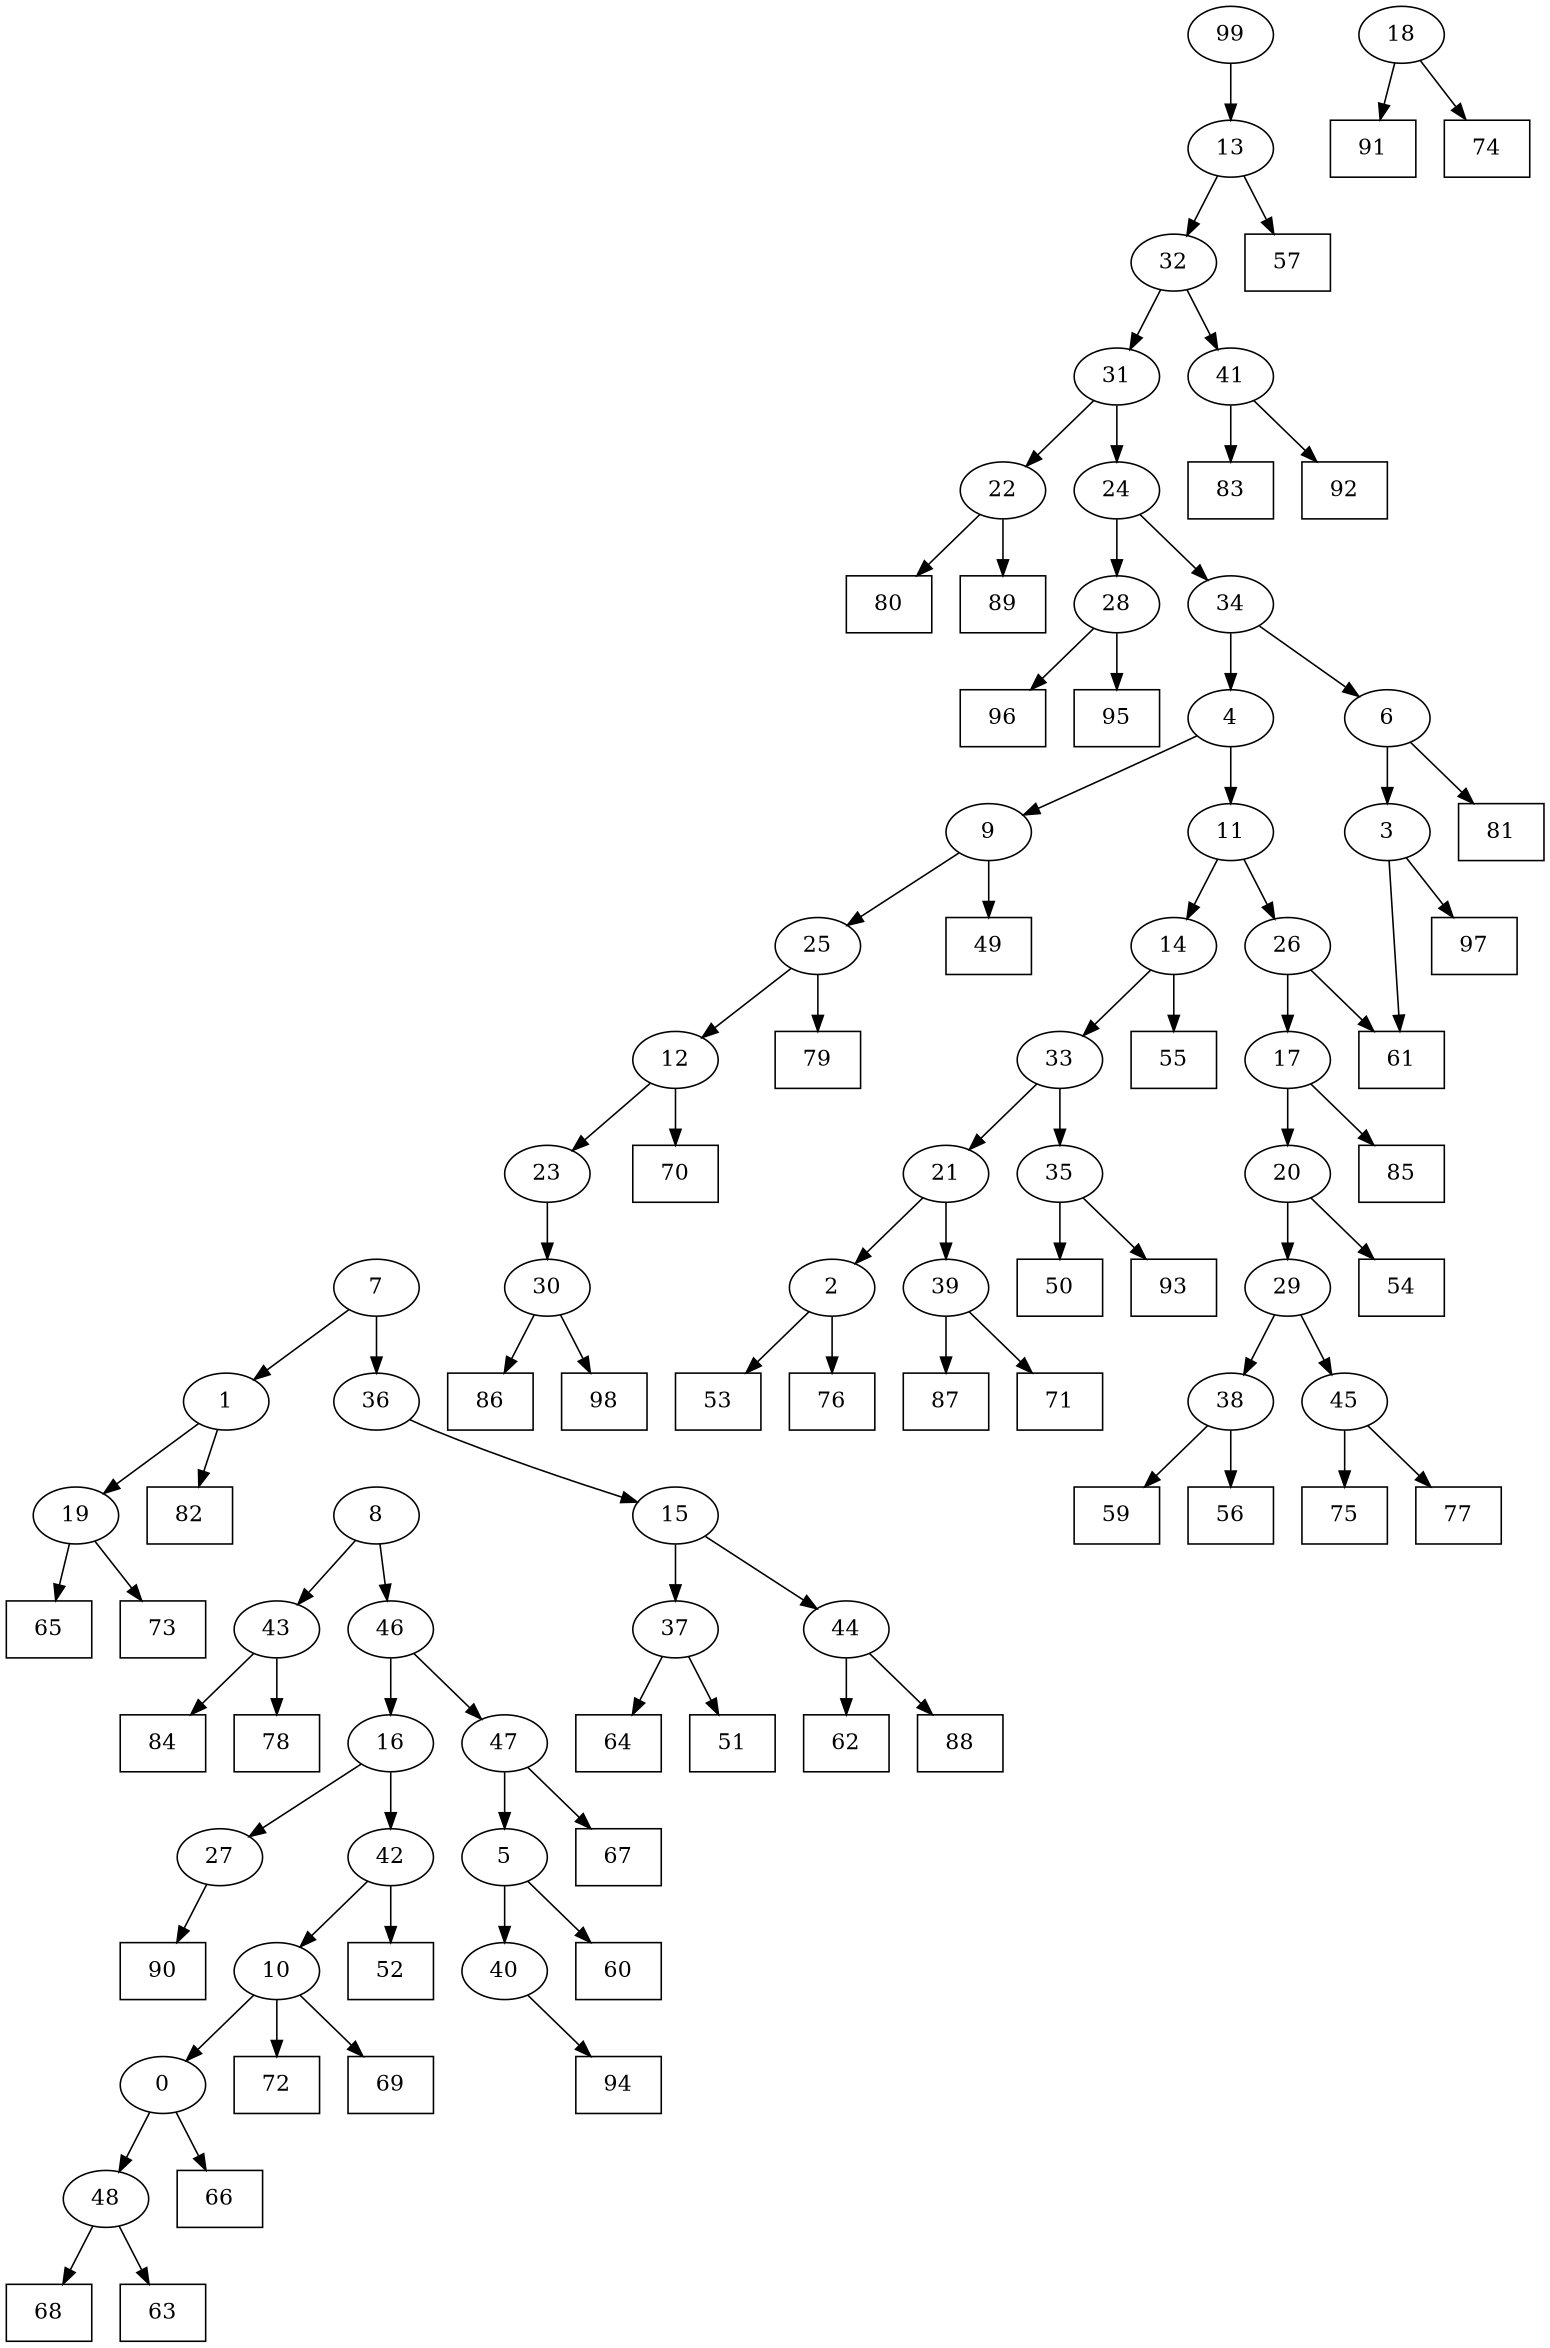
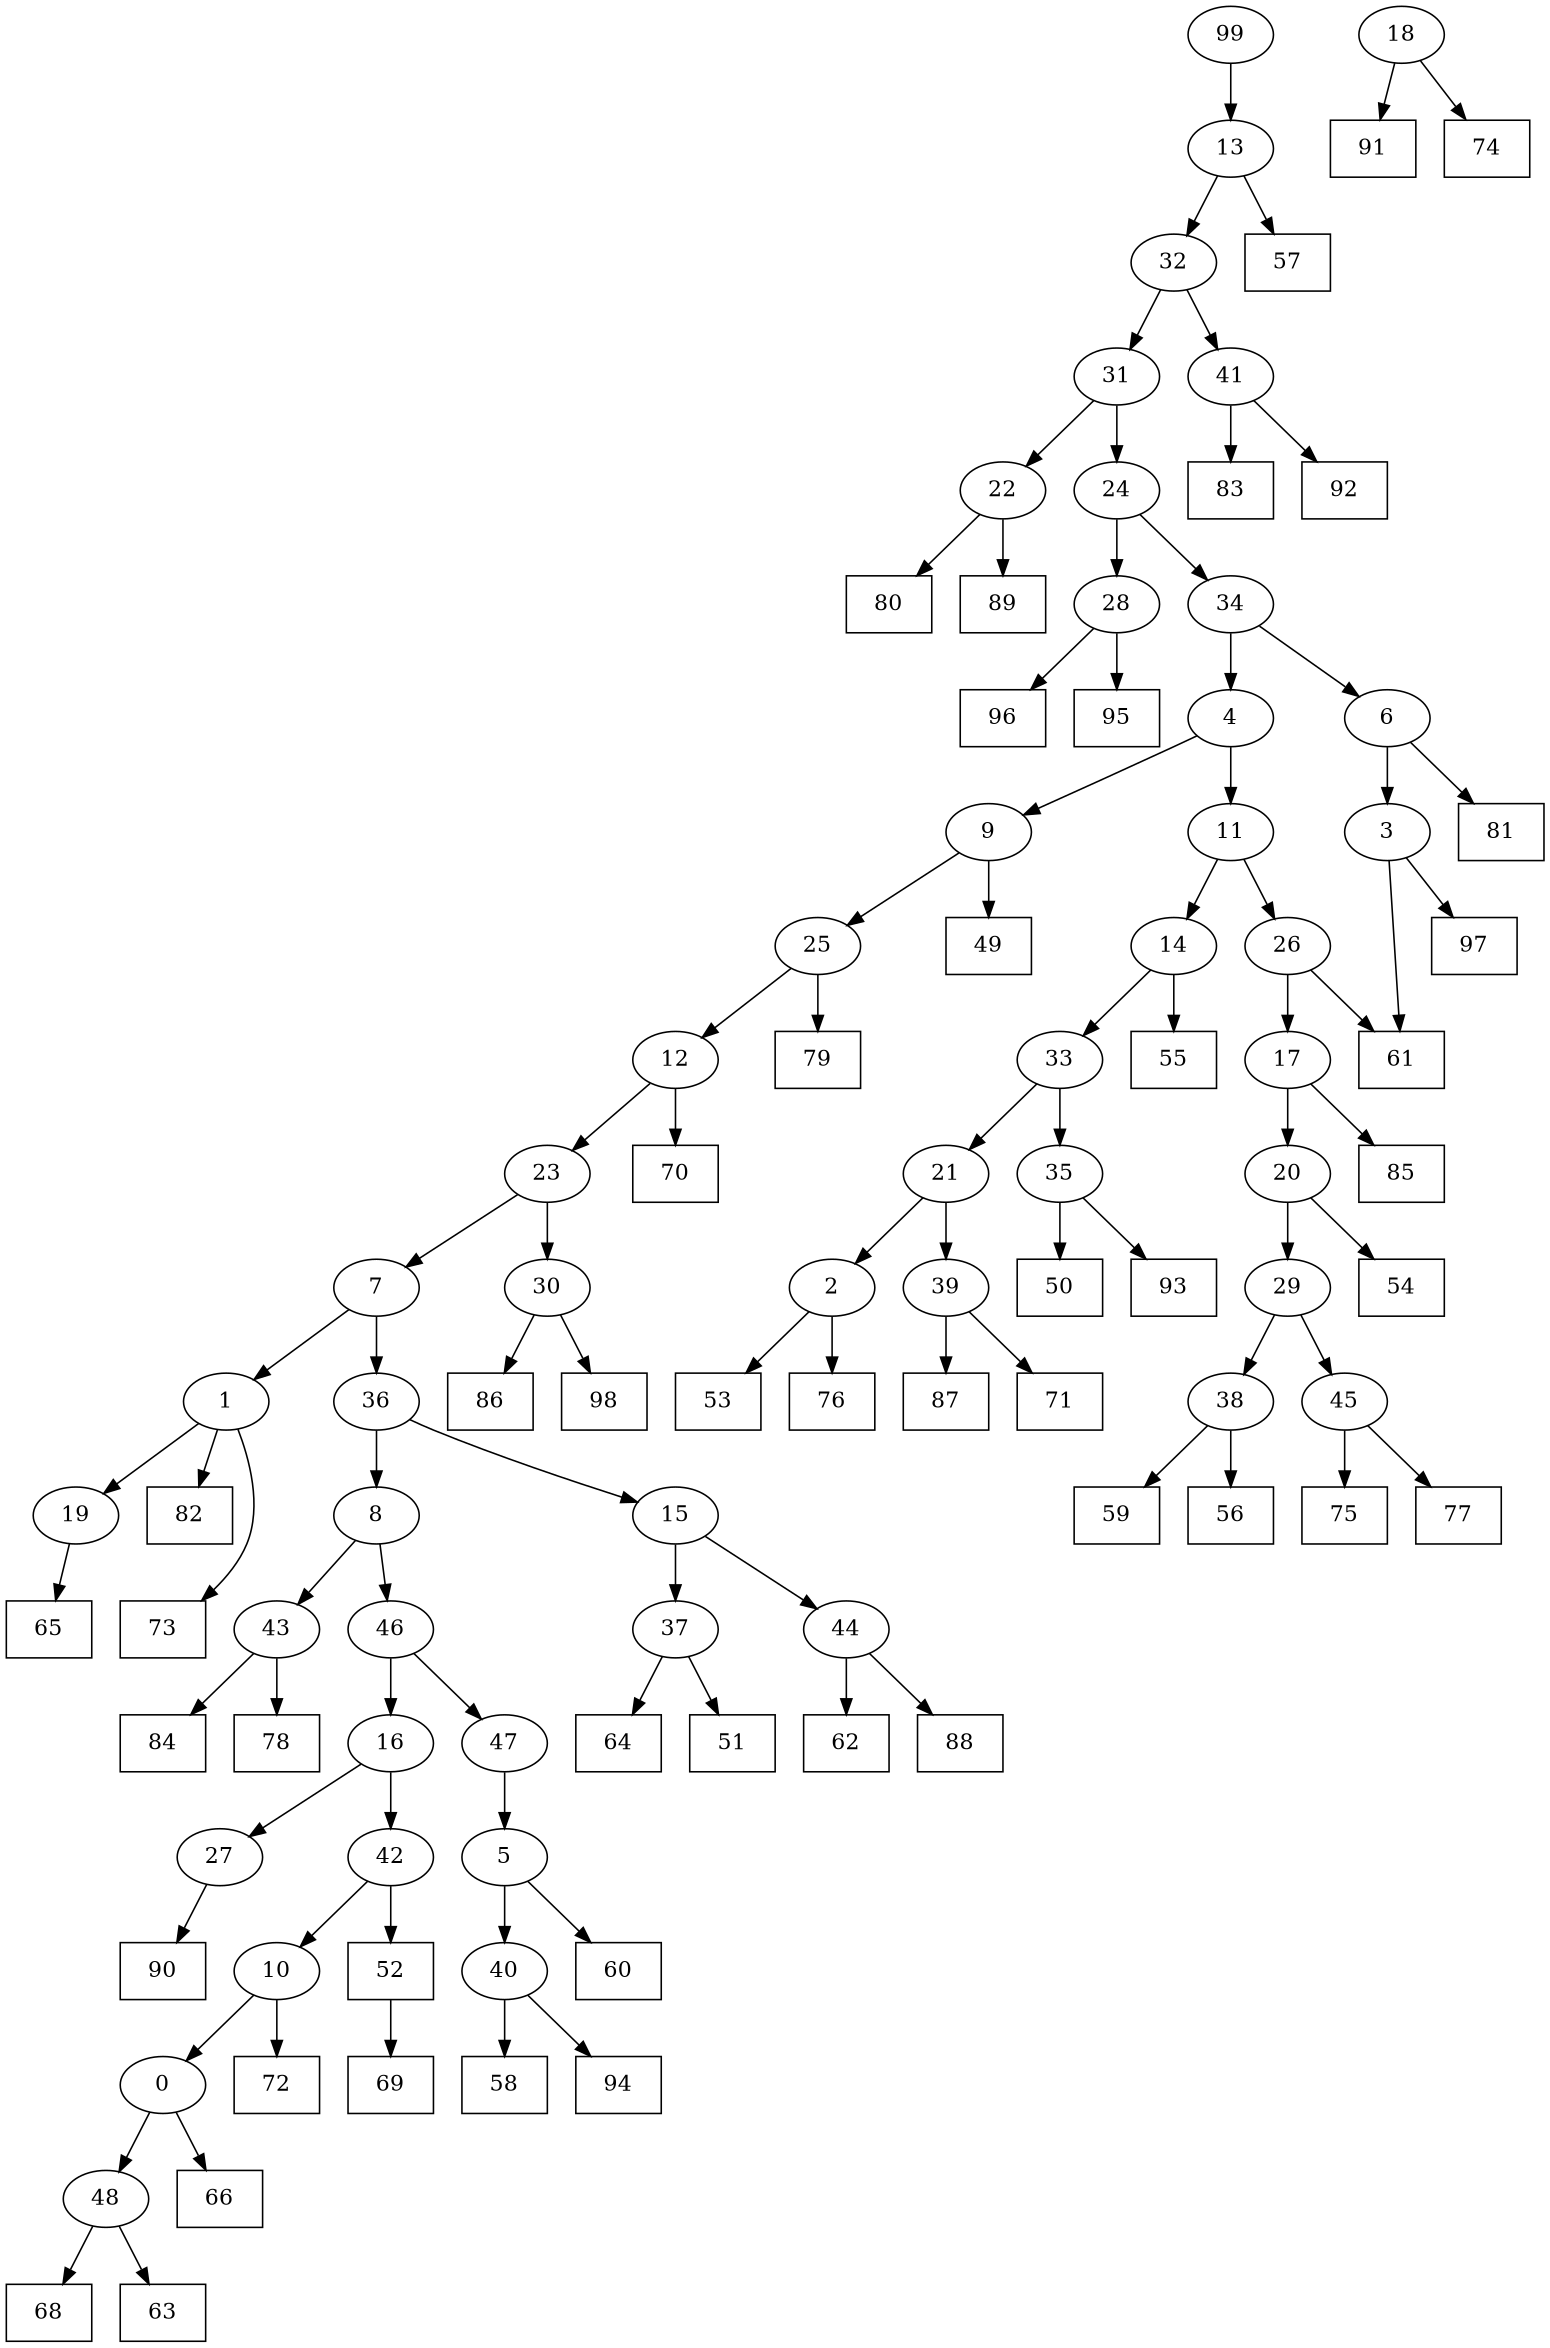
none -> (468, 1227)
none -> (377, 1451)
(113, 1565) -> (254, 1514)
(619, 1857) -> none
(326, 2020) -> (391, 2020)
none -> (505, 2085)
